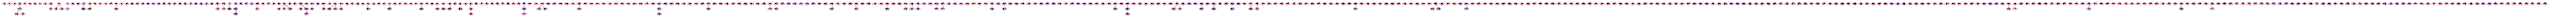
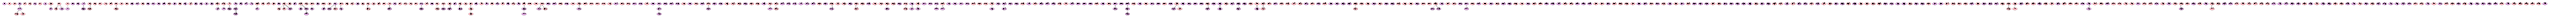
none -> (1201, 4)
(1337, 4) -> none
